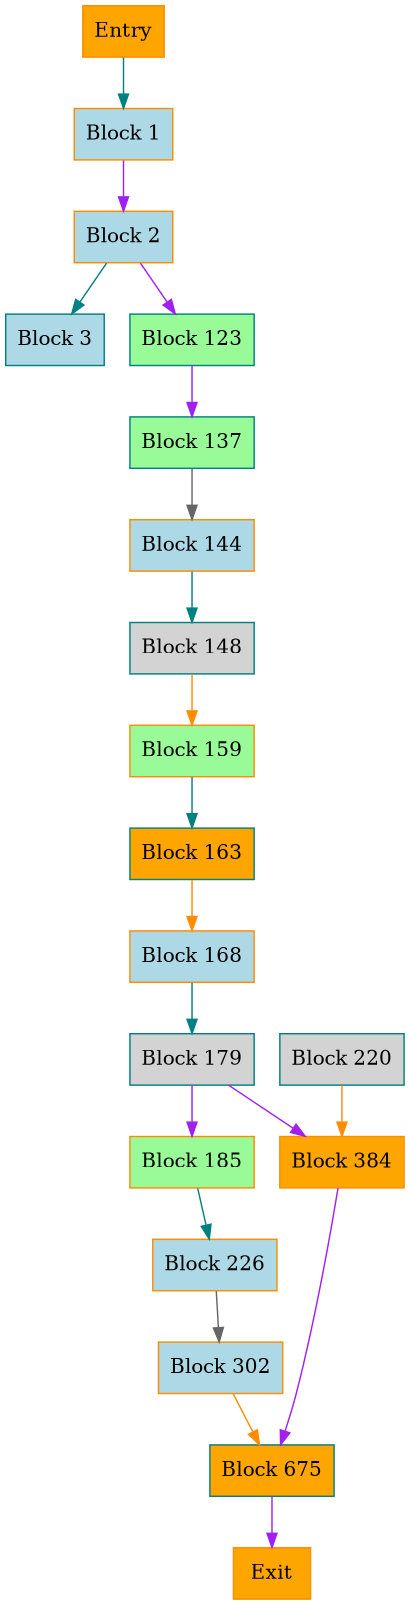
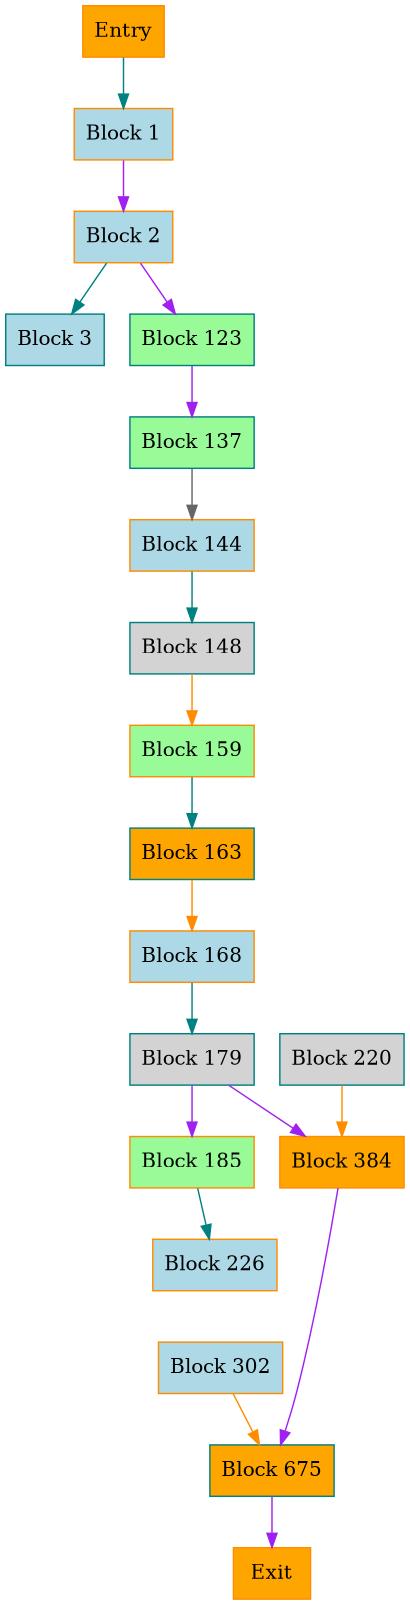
(217, 1309) -> none
